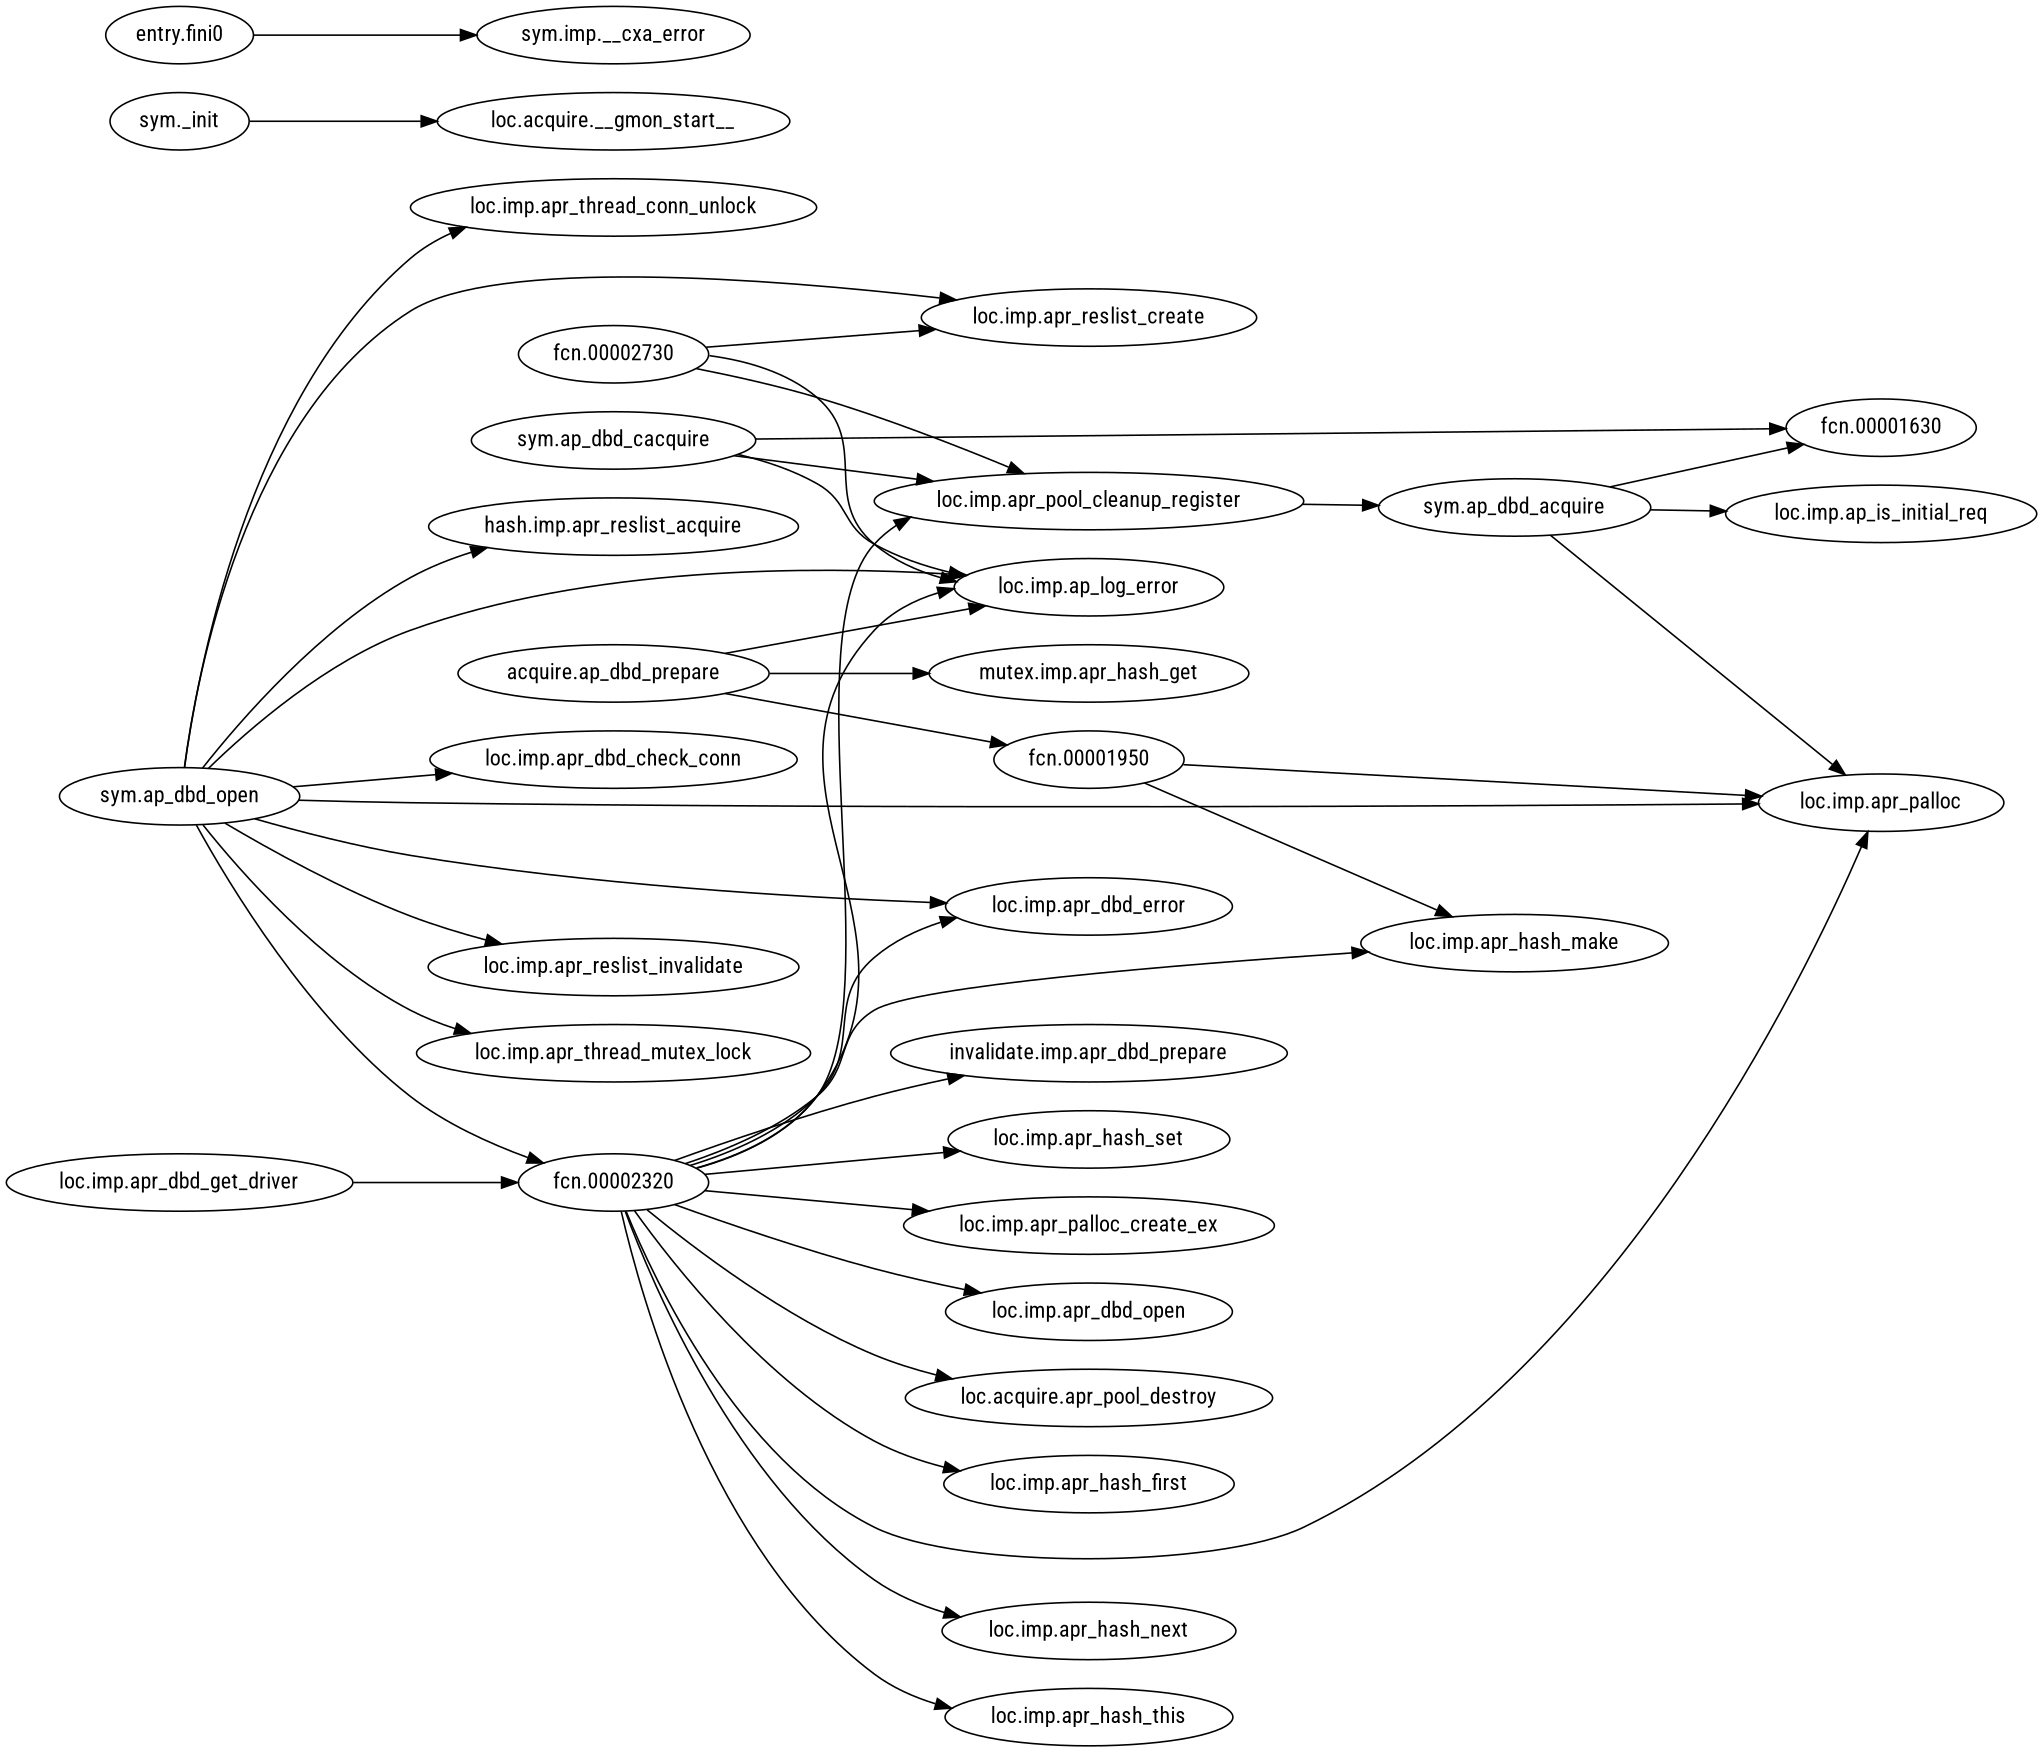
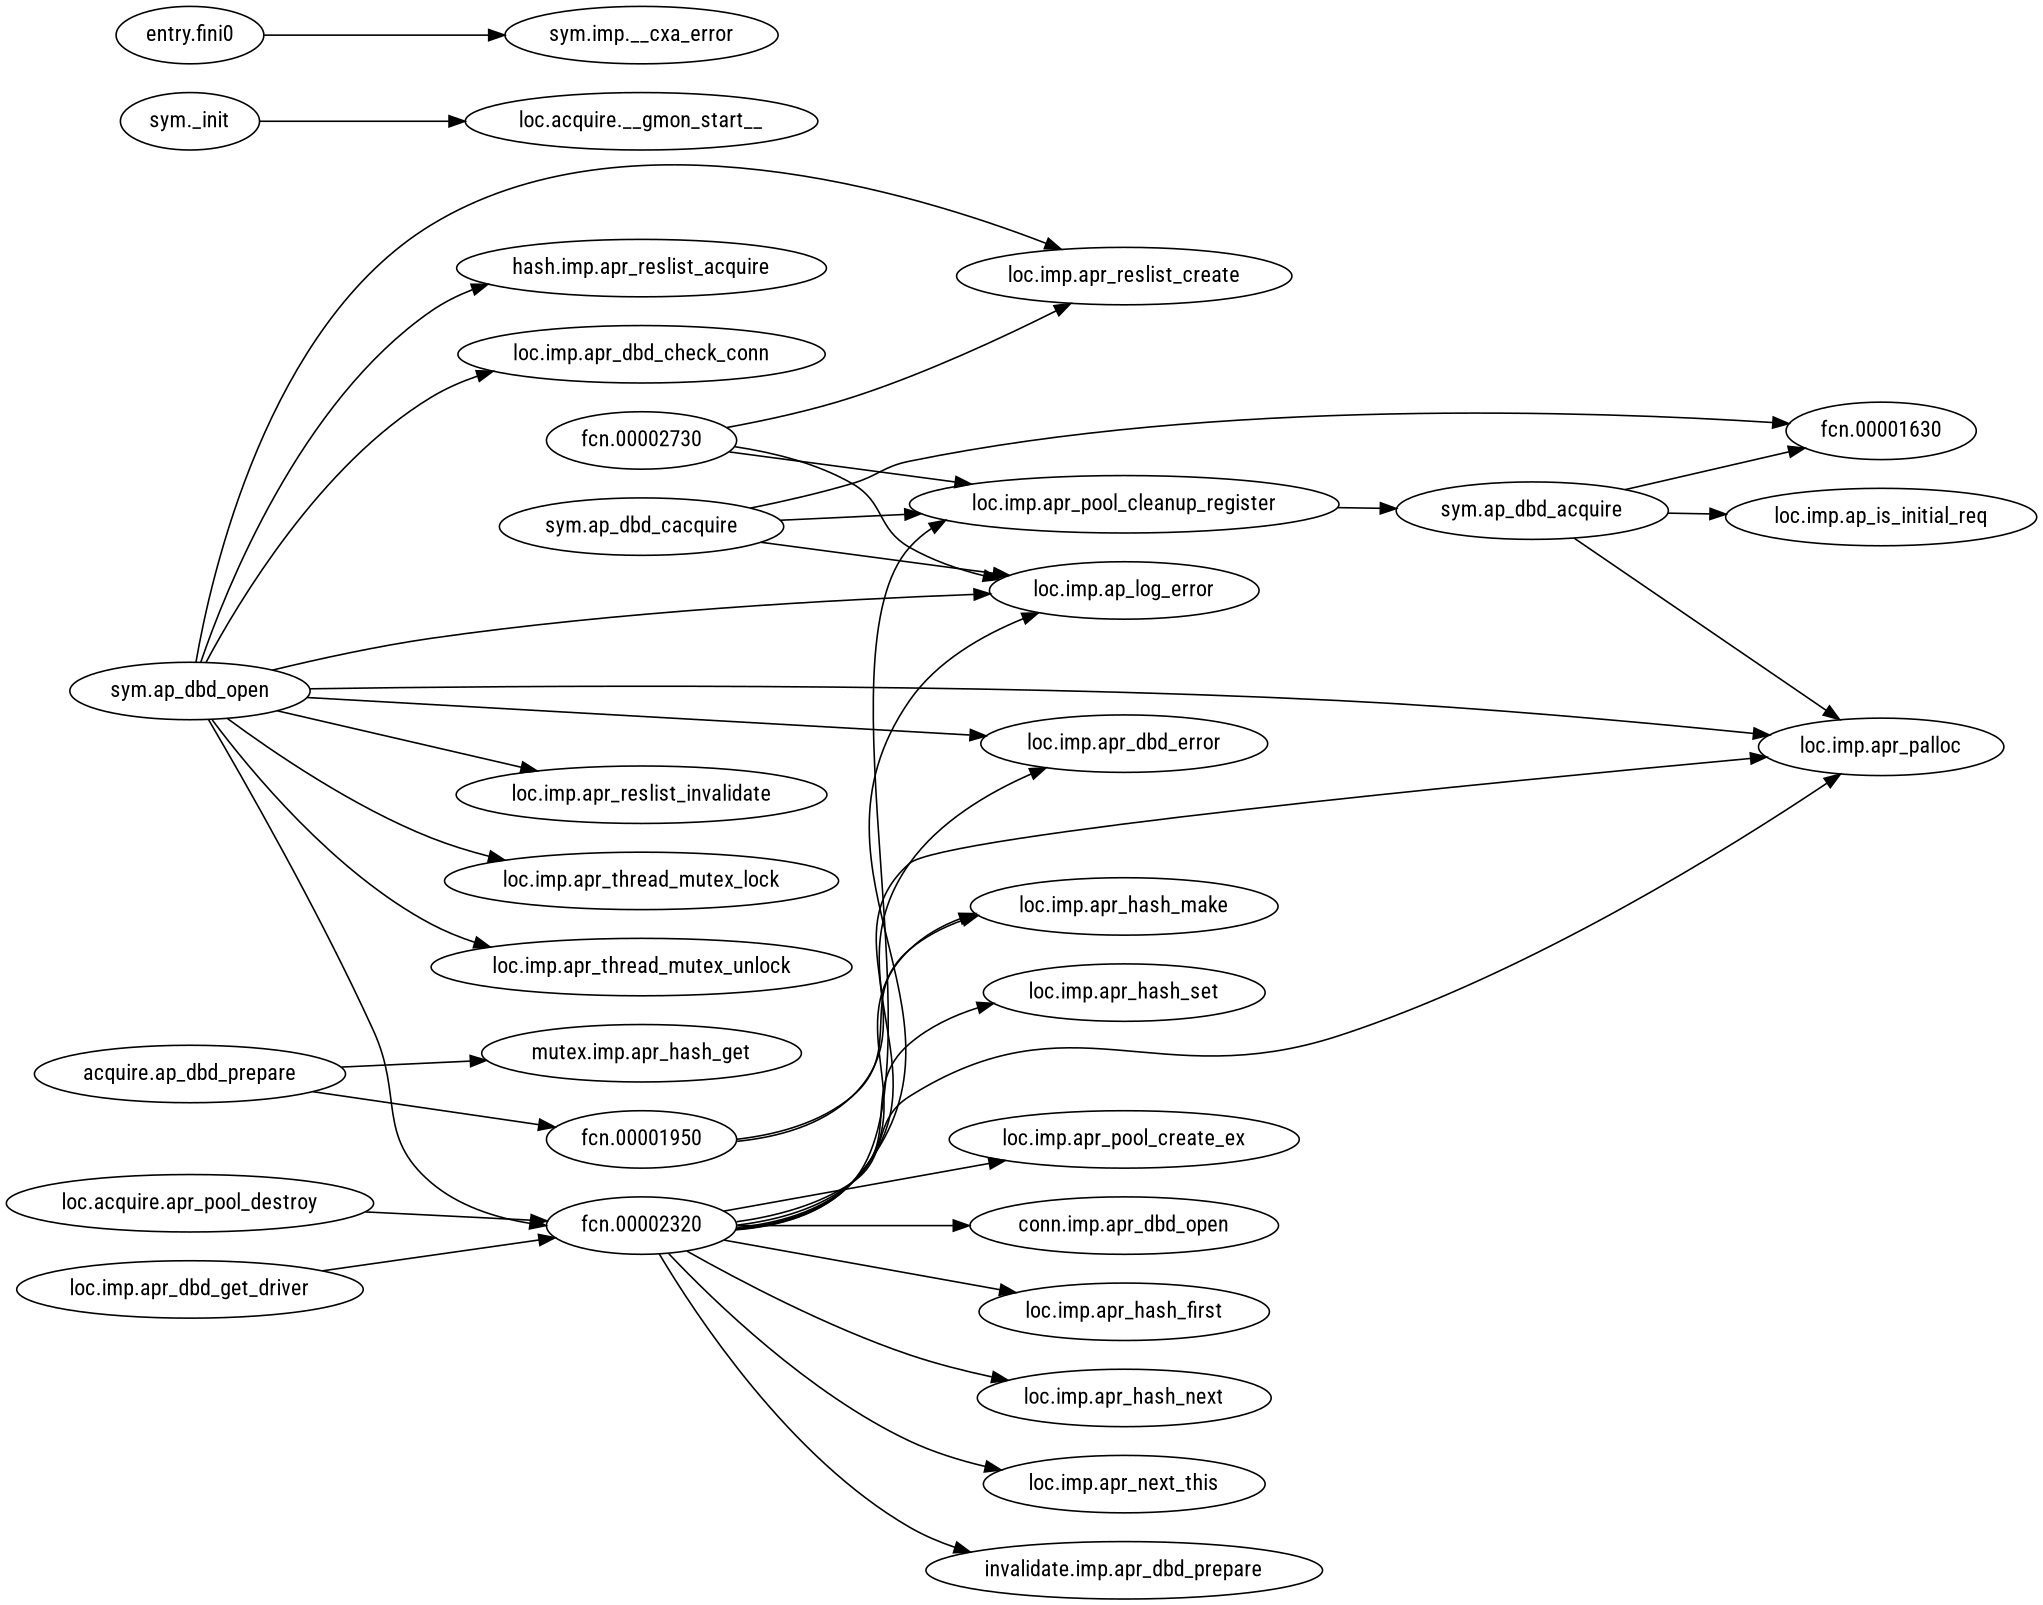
(614, 207) -> (642, 967)
(859, 629) -> none
(1089, 1226) -> (1124, 1139)
(783, 1307) -> (448, 1216)
(1089, 1312) -> (1124, 1226)
(1089, 1717) -> (1124, 1484)
